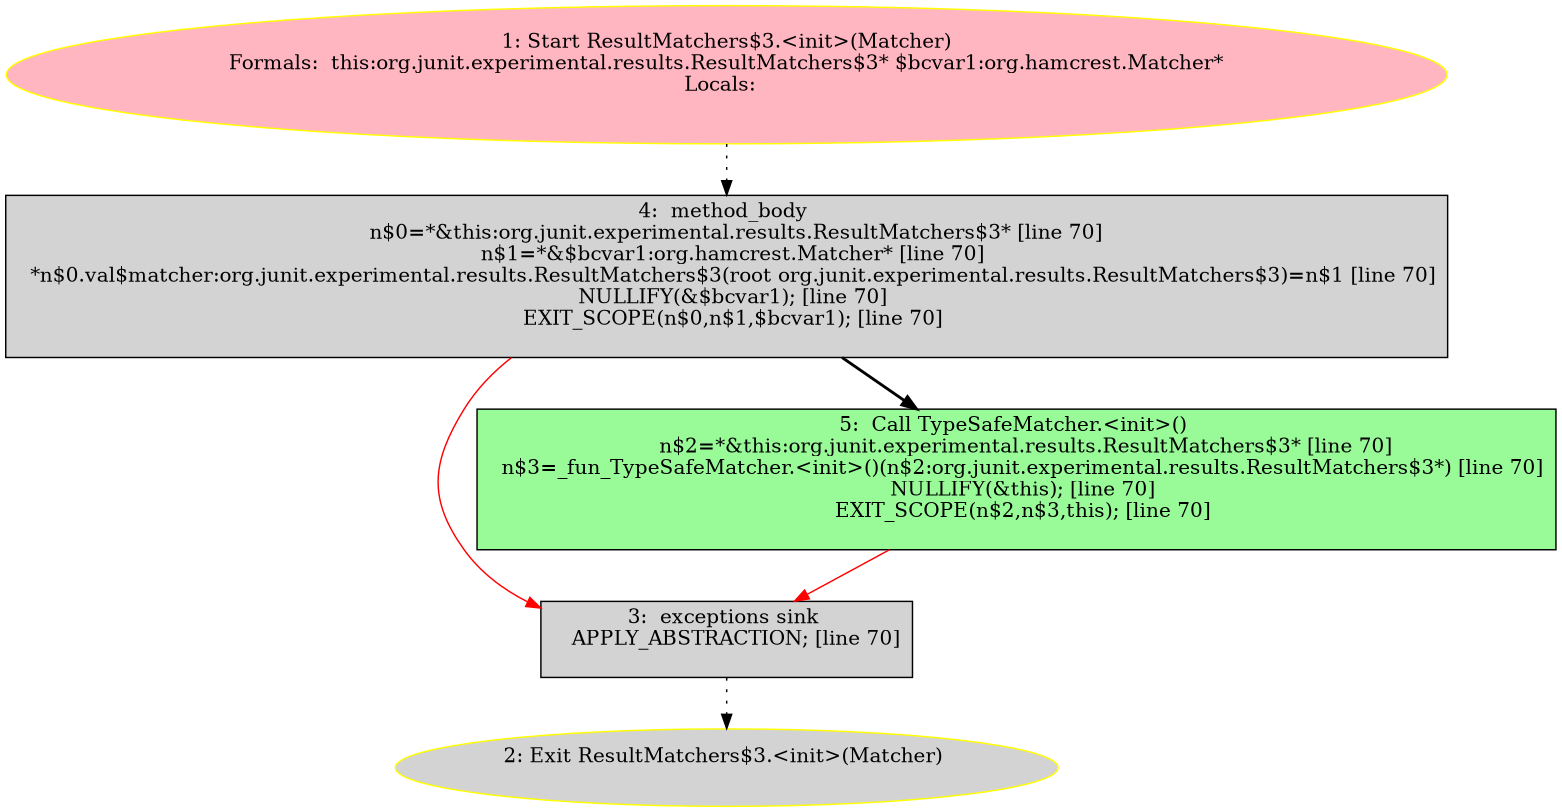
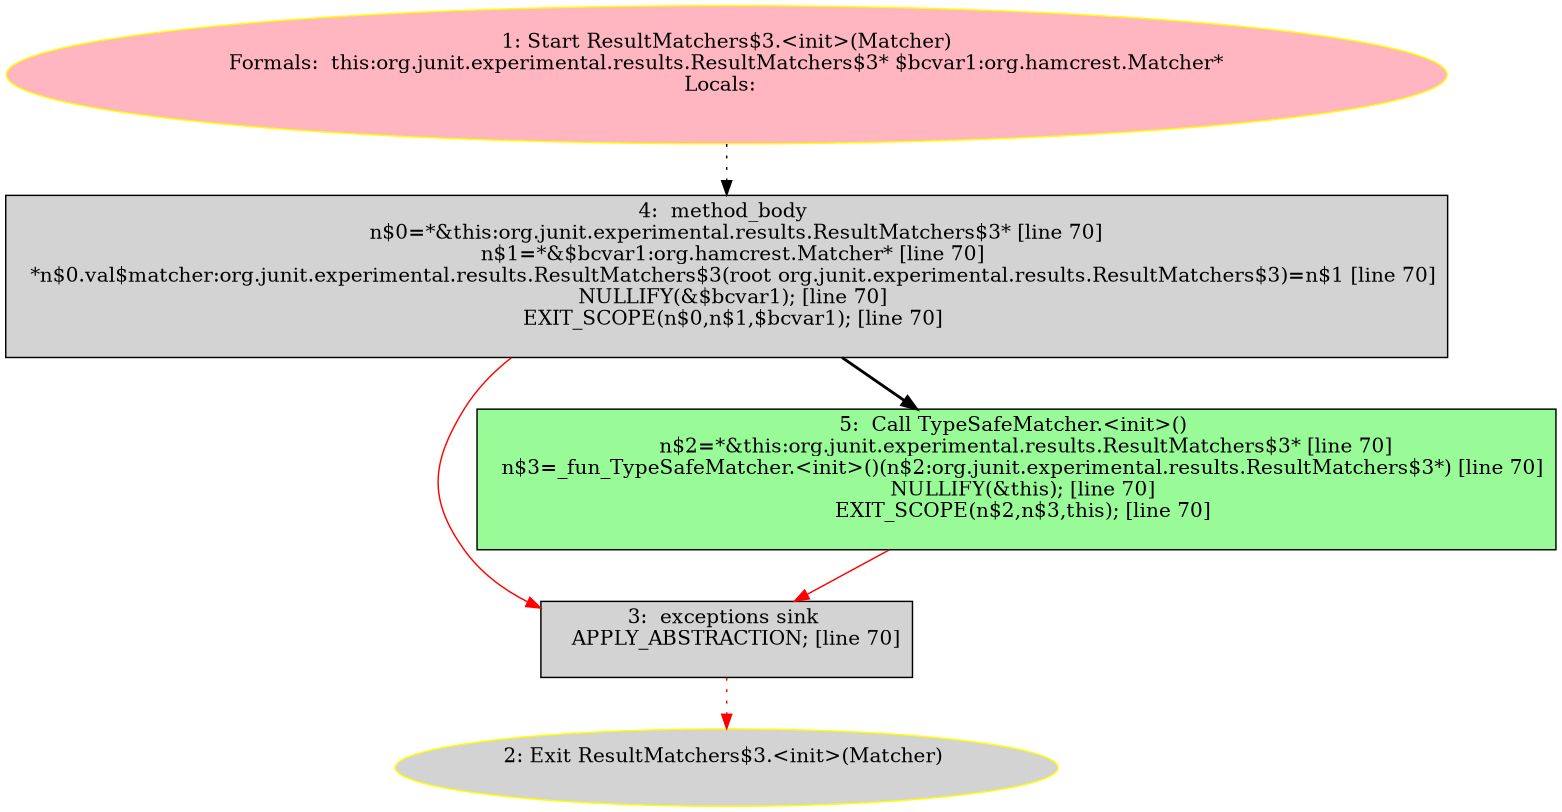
(727, 696) -> (727, 696)
